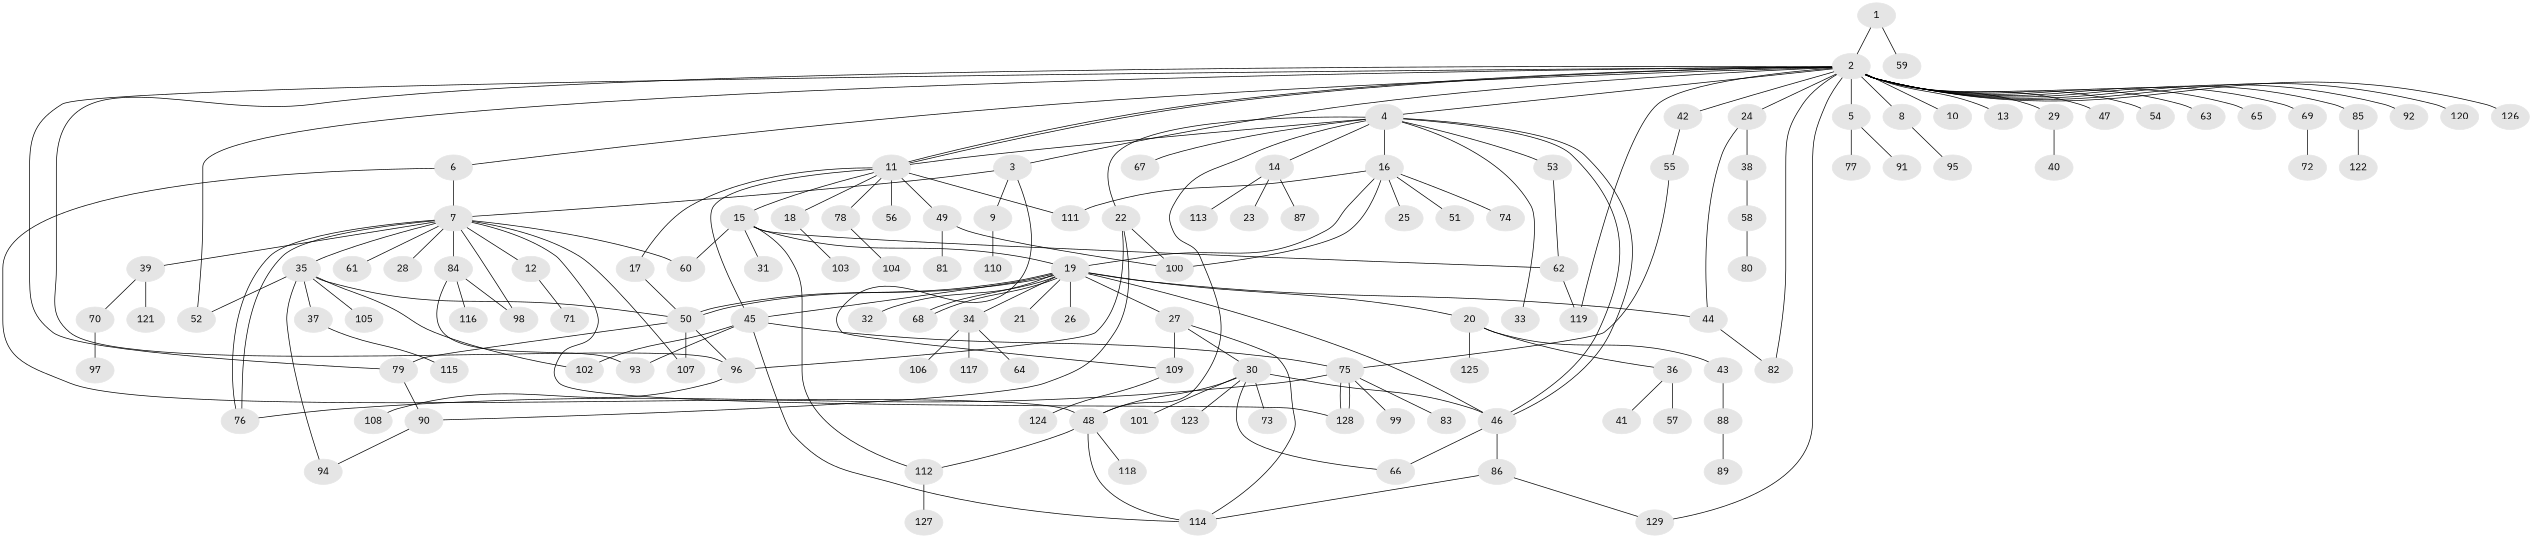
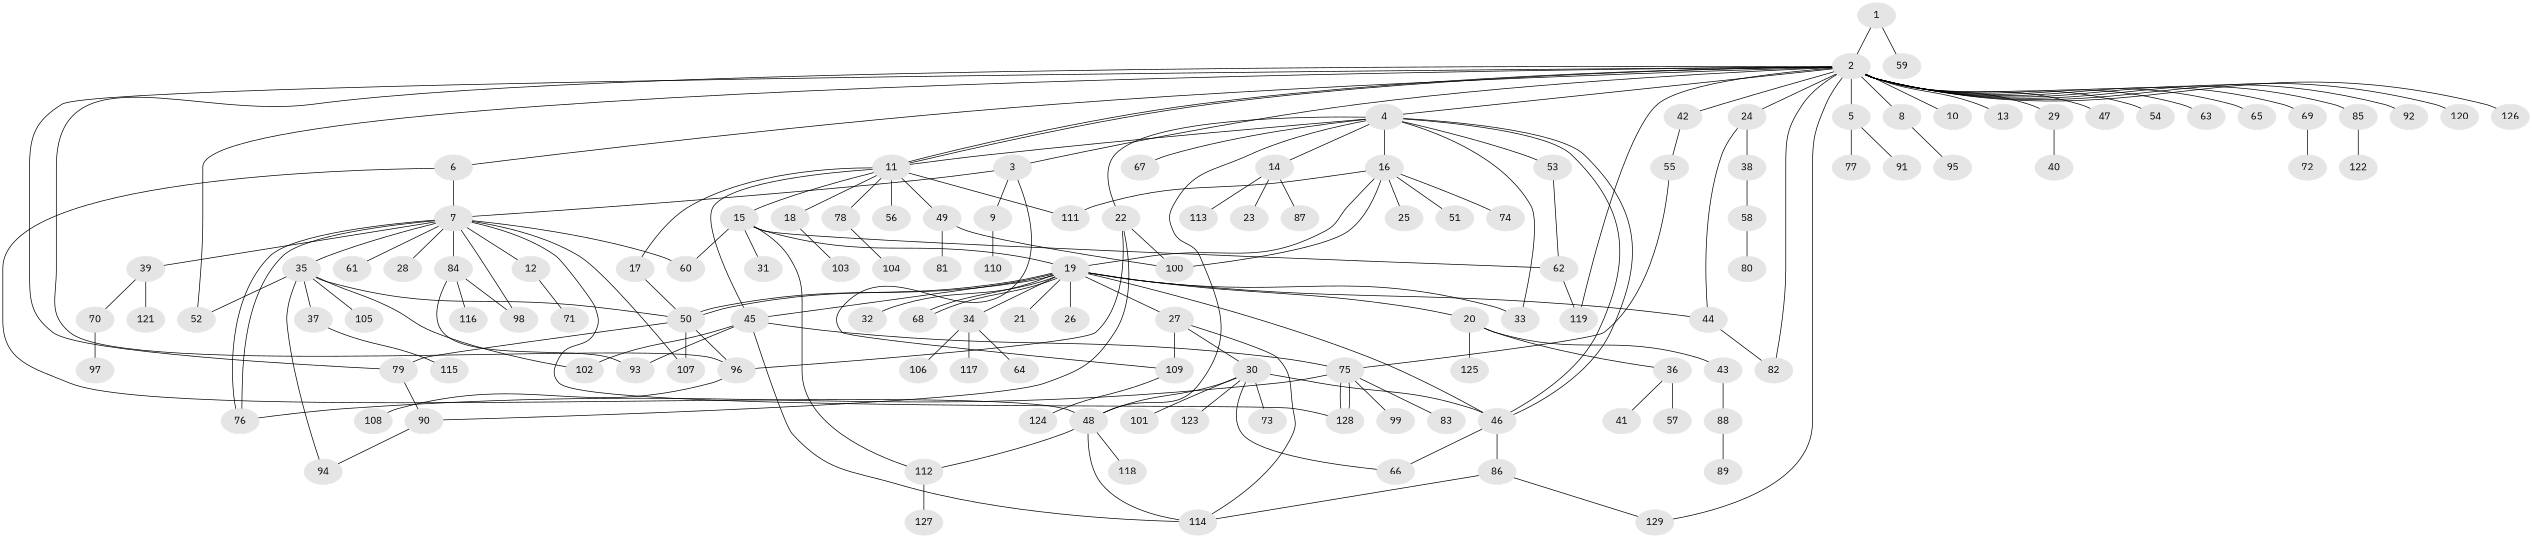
none -> (1298, 287)
